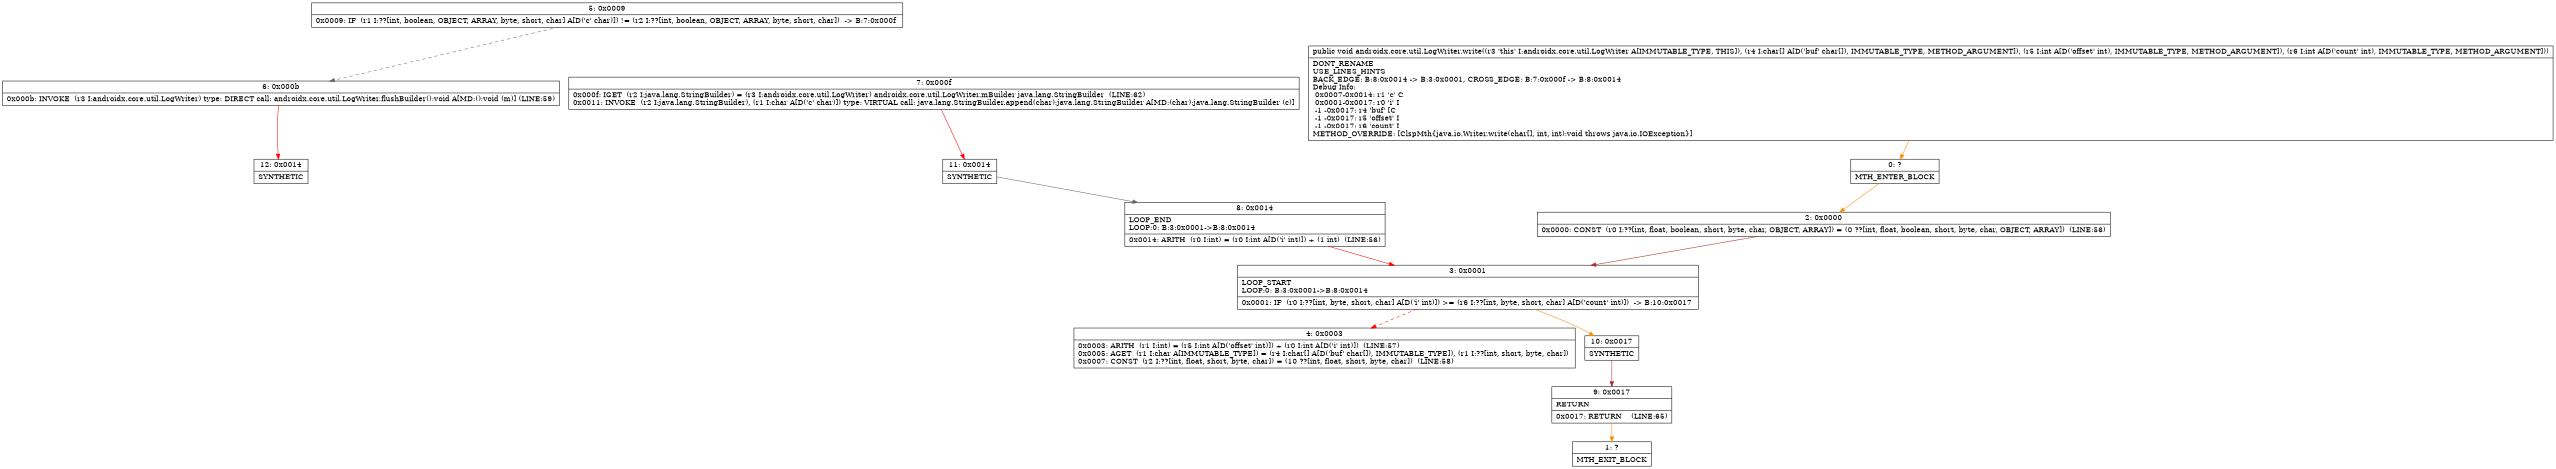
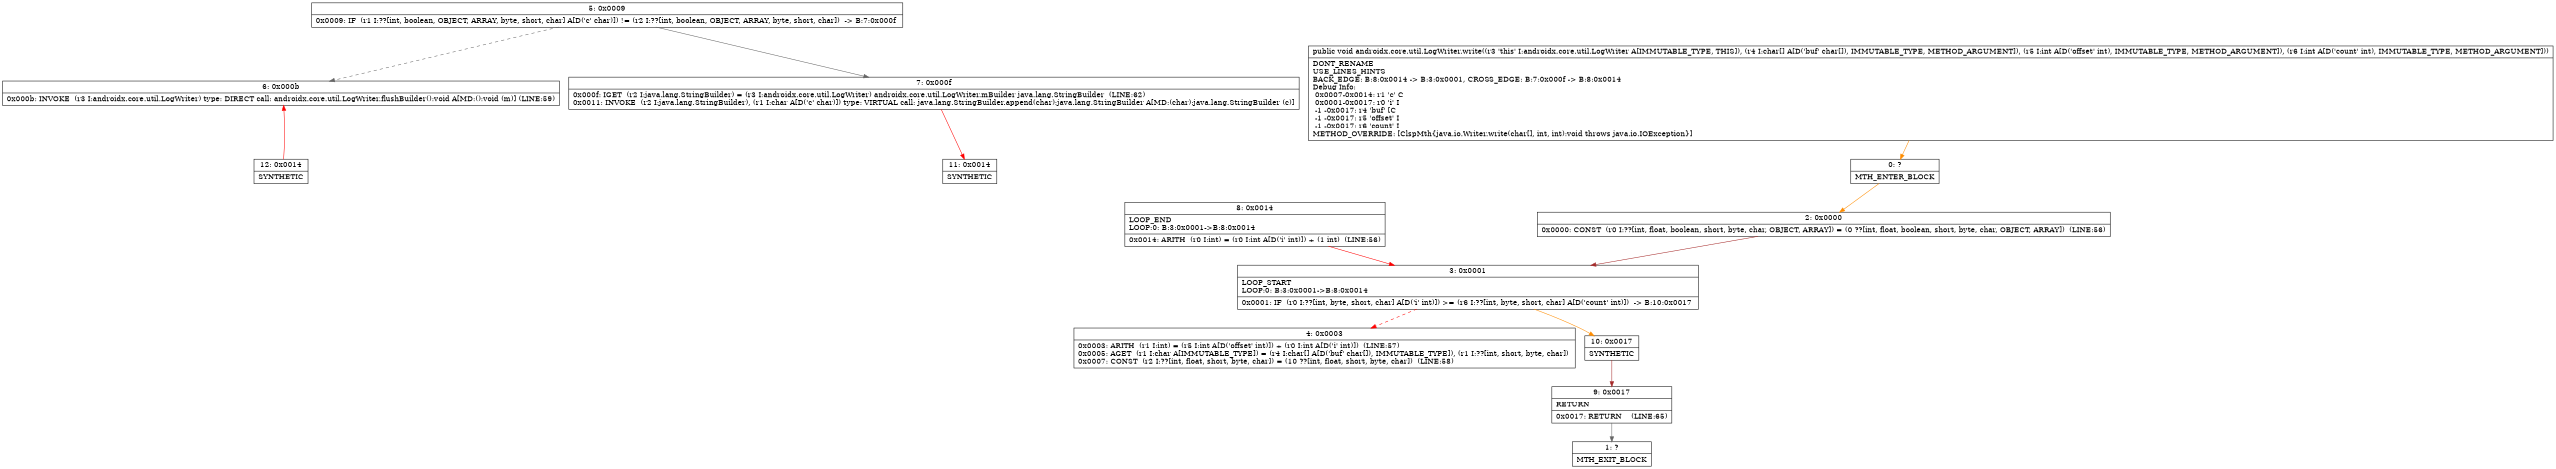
none -> (760, 52)
(278, 130) -> (285, 135)
(1065, 189) -> none
(1612, 430) -> (1612, 430)
